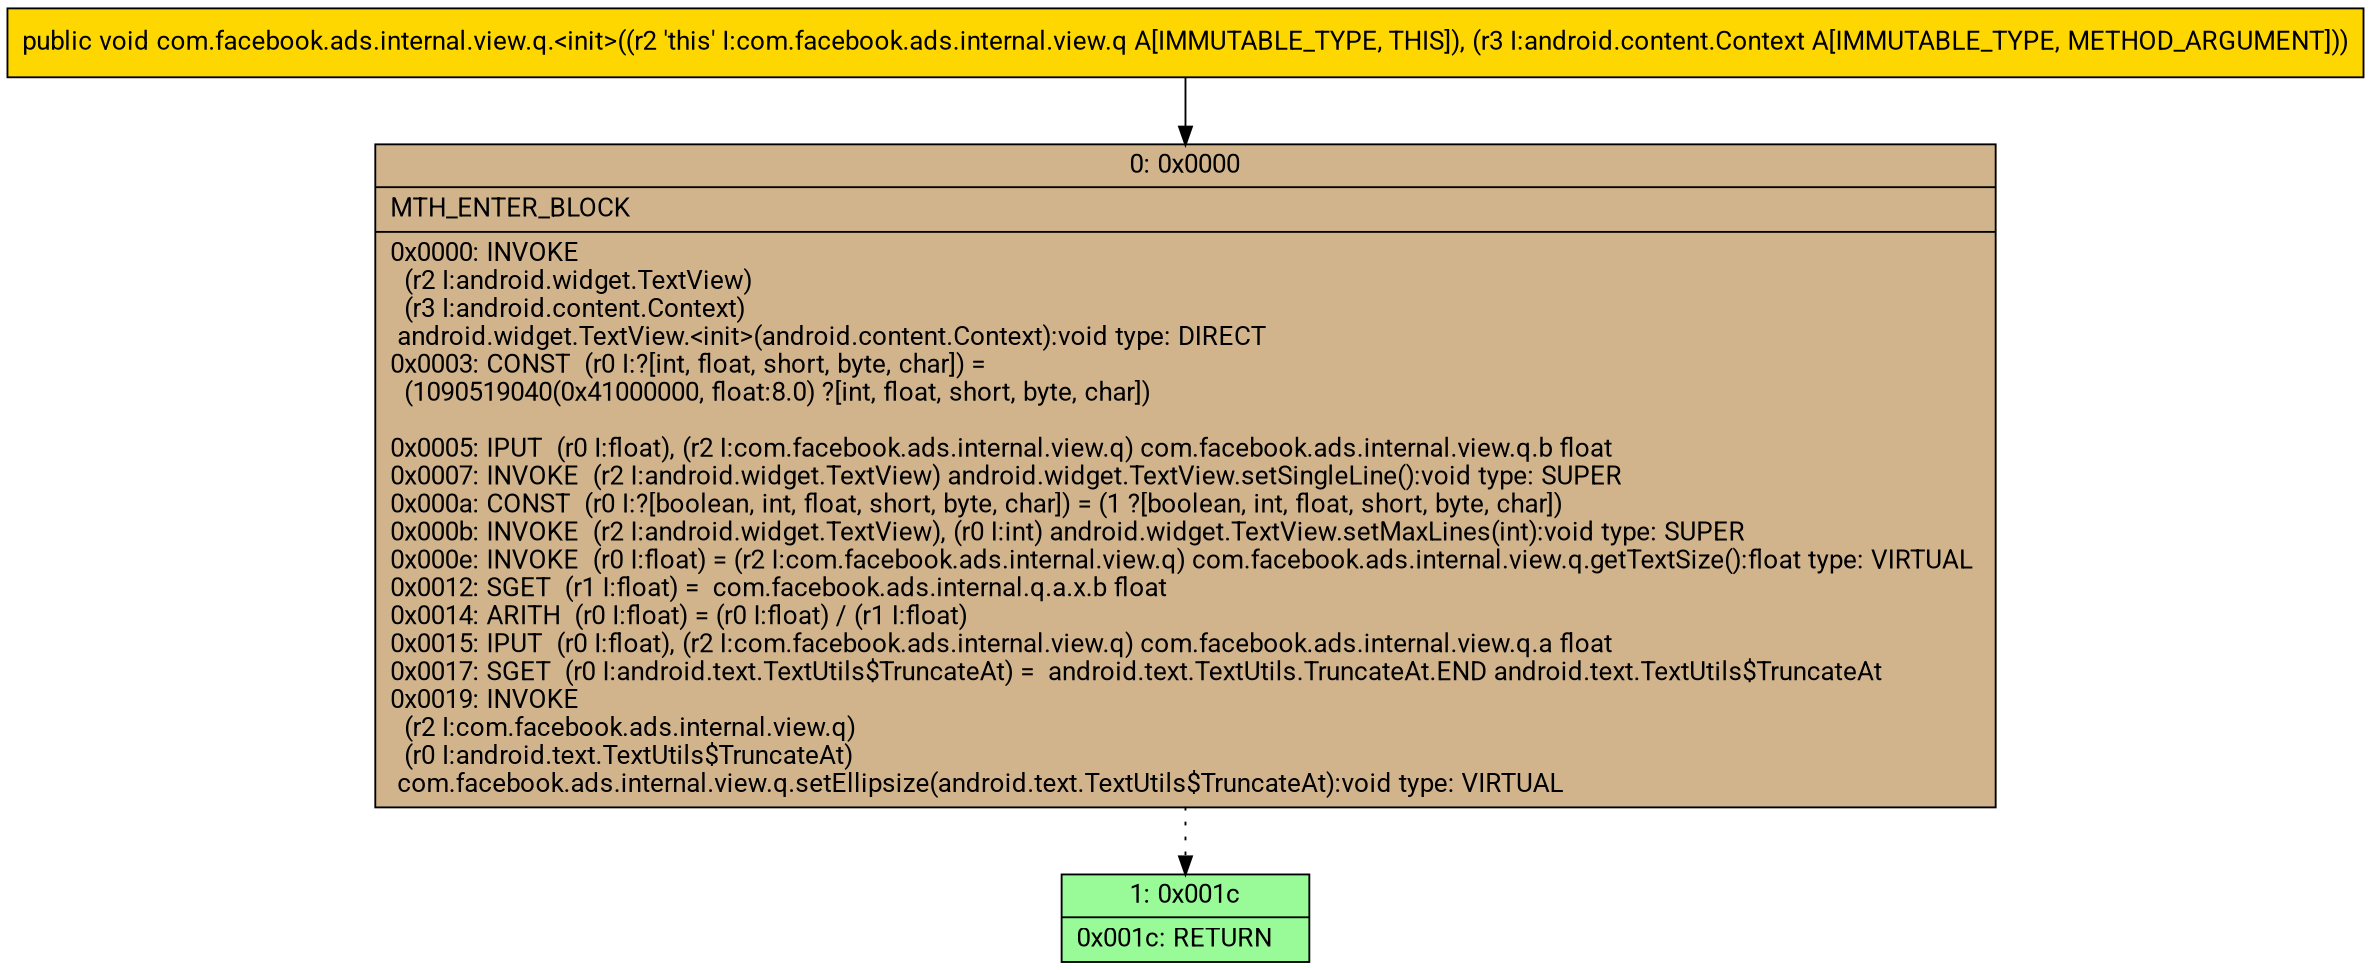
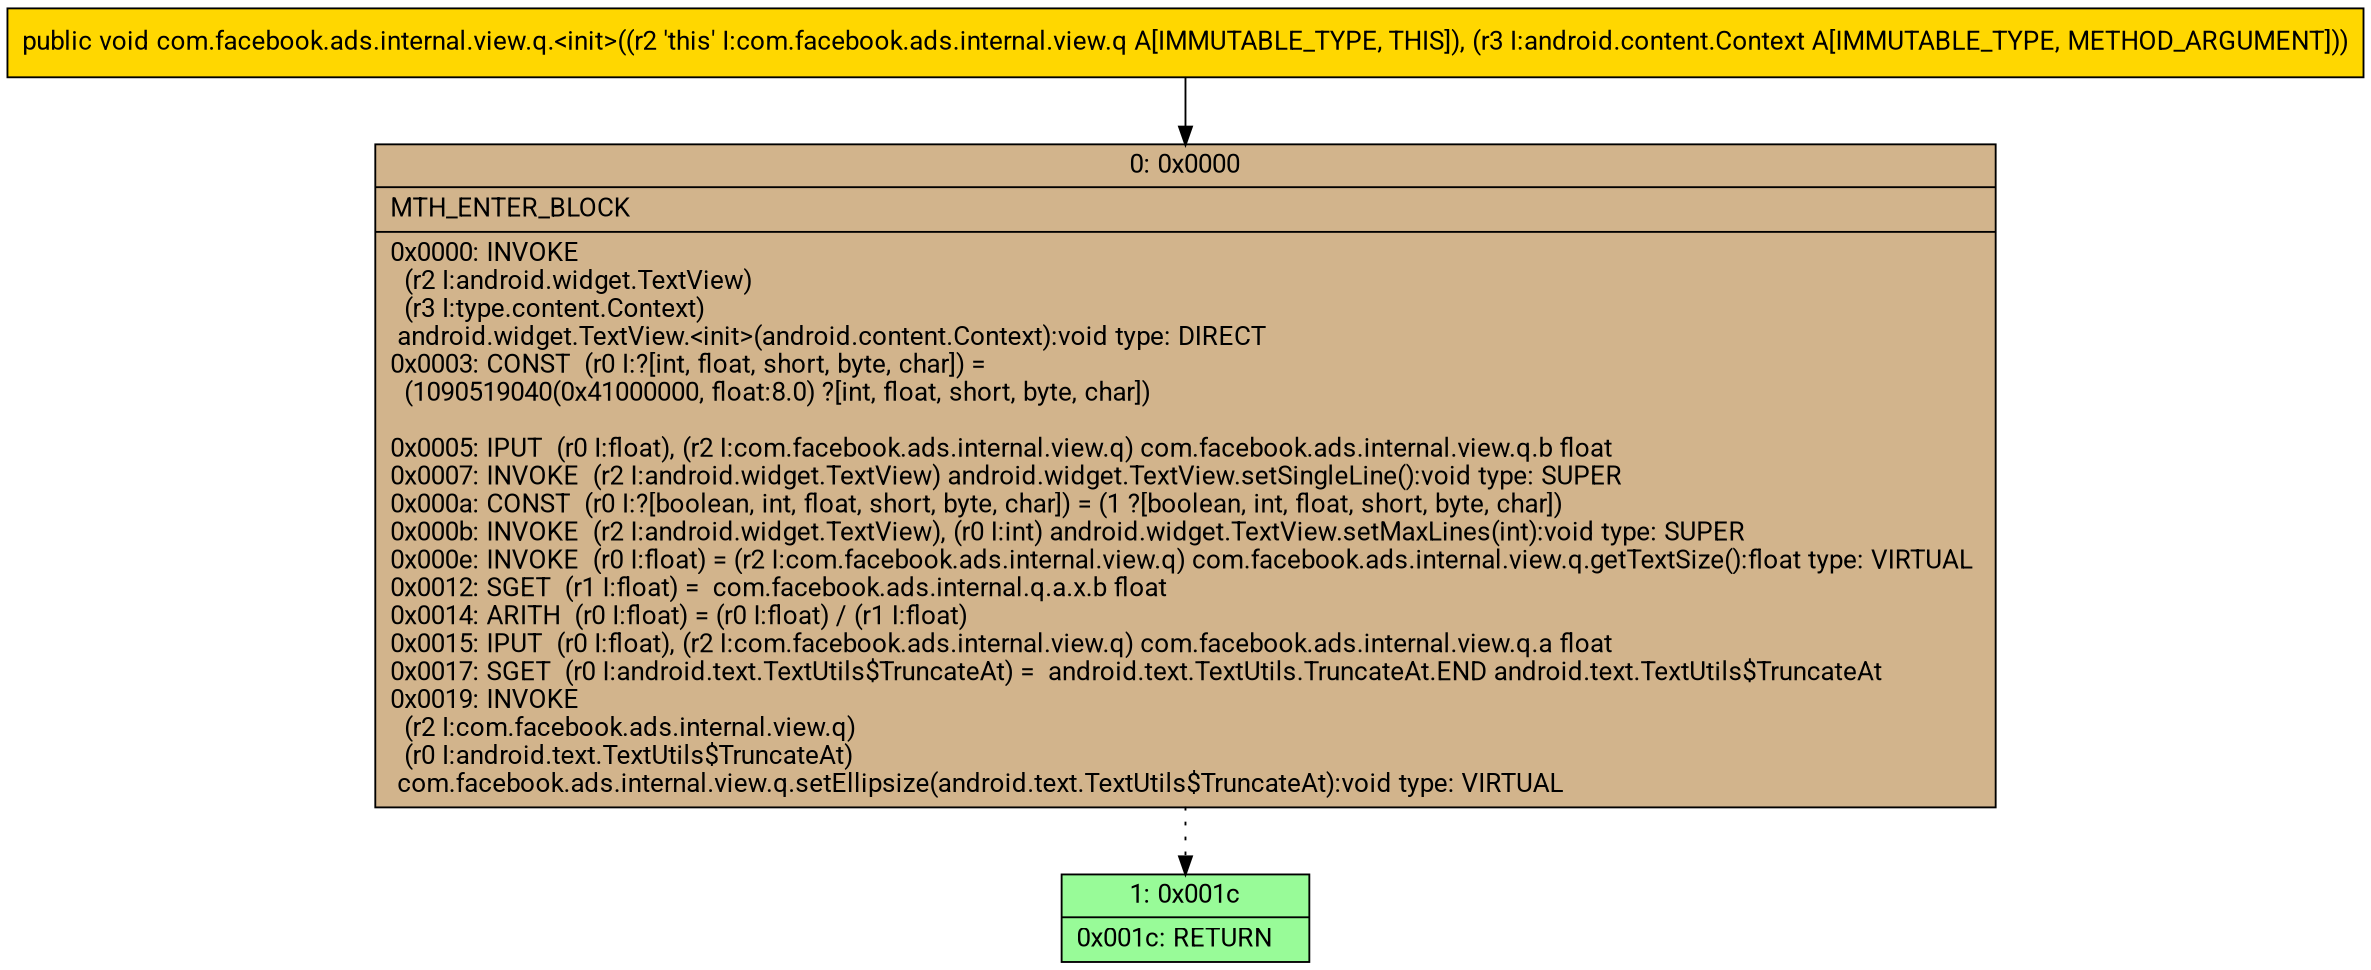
(568, 309) -> (548, 309)
